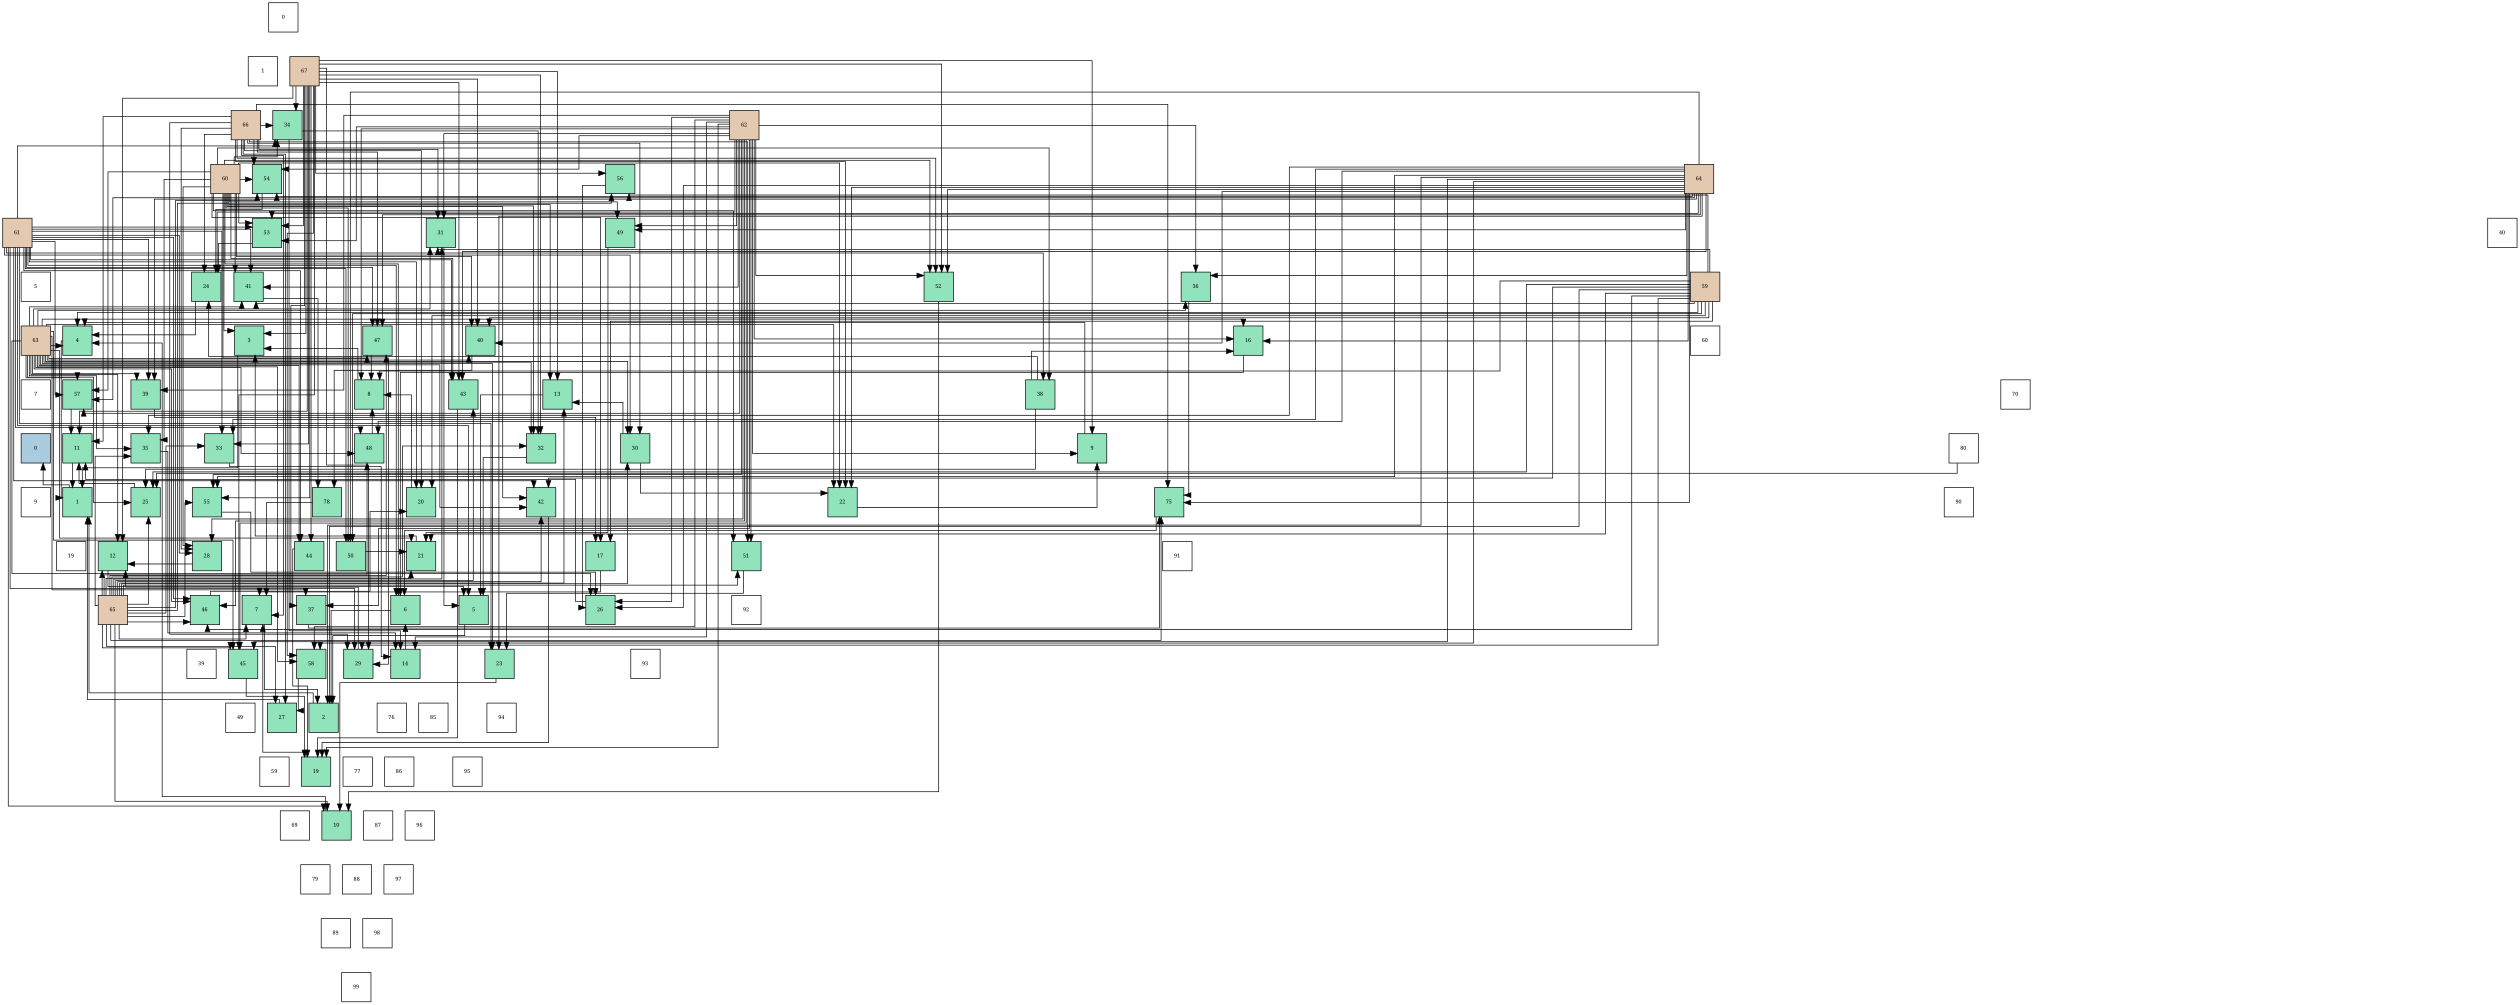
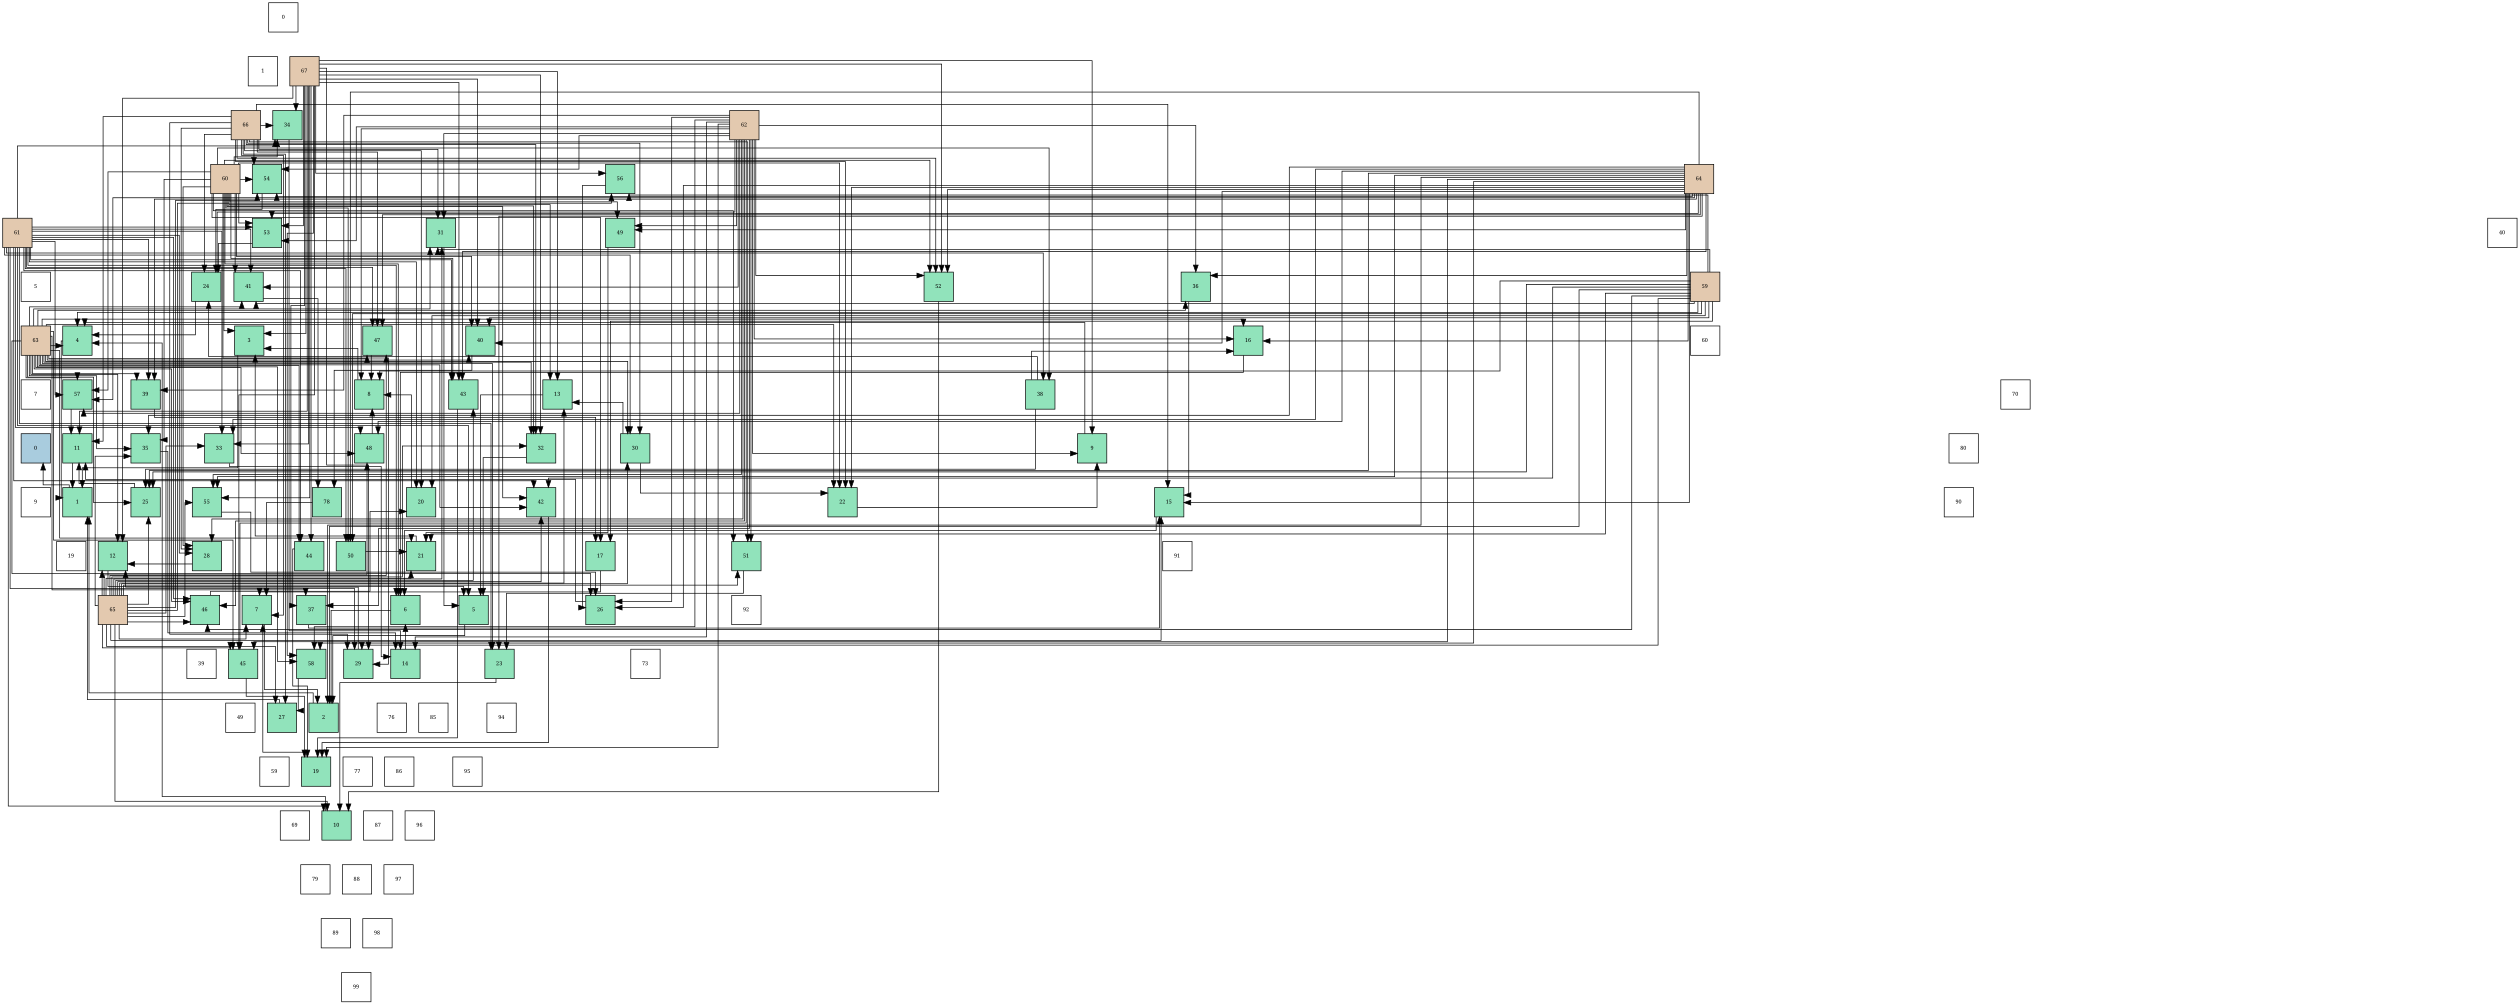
(538, 161) -> (536, 153)
(1058, 473) -> (1368, 456)
(1169, 502) -> (1169, 502)
(645, 664) -> (645, 664)
